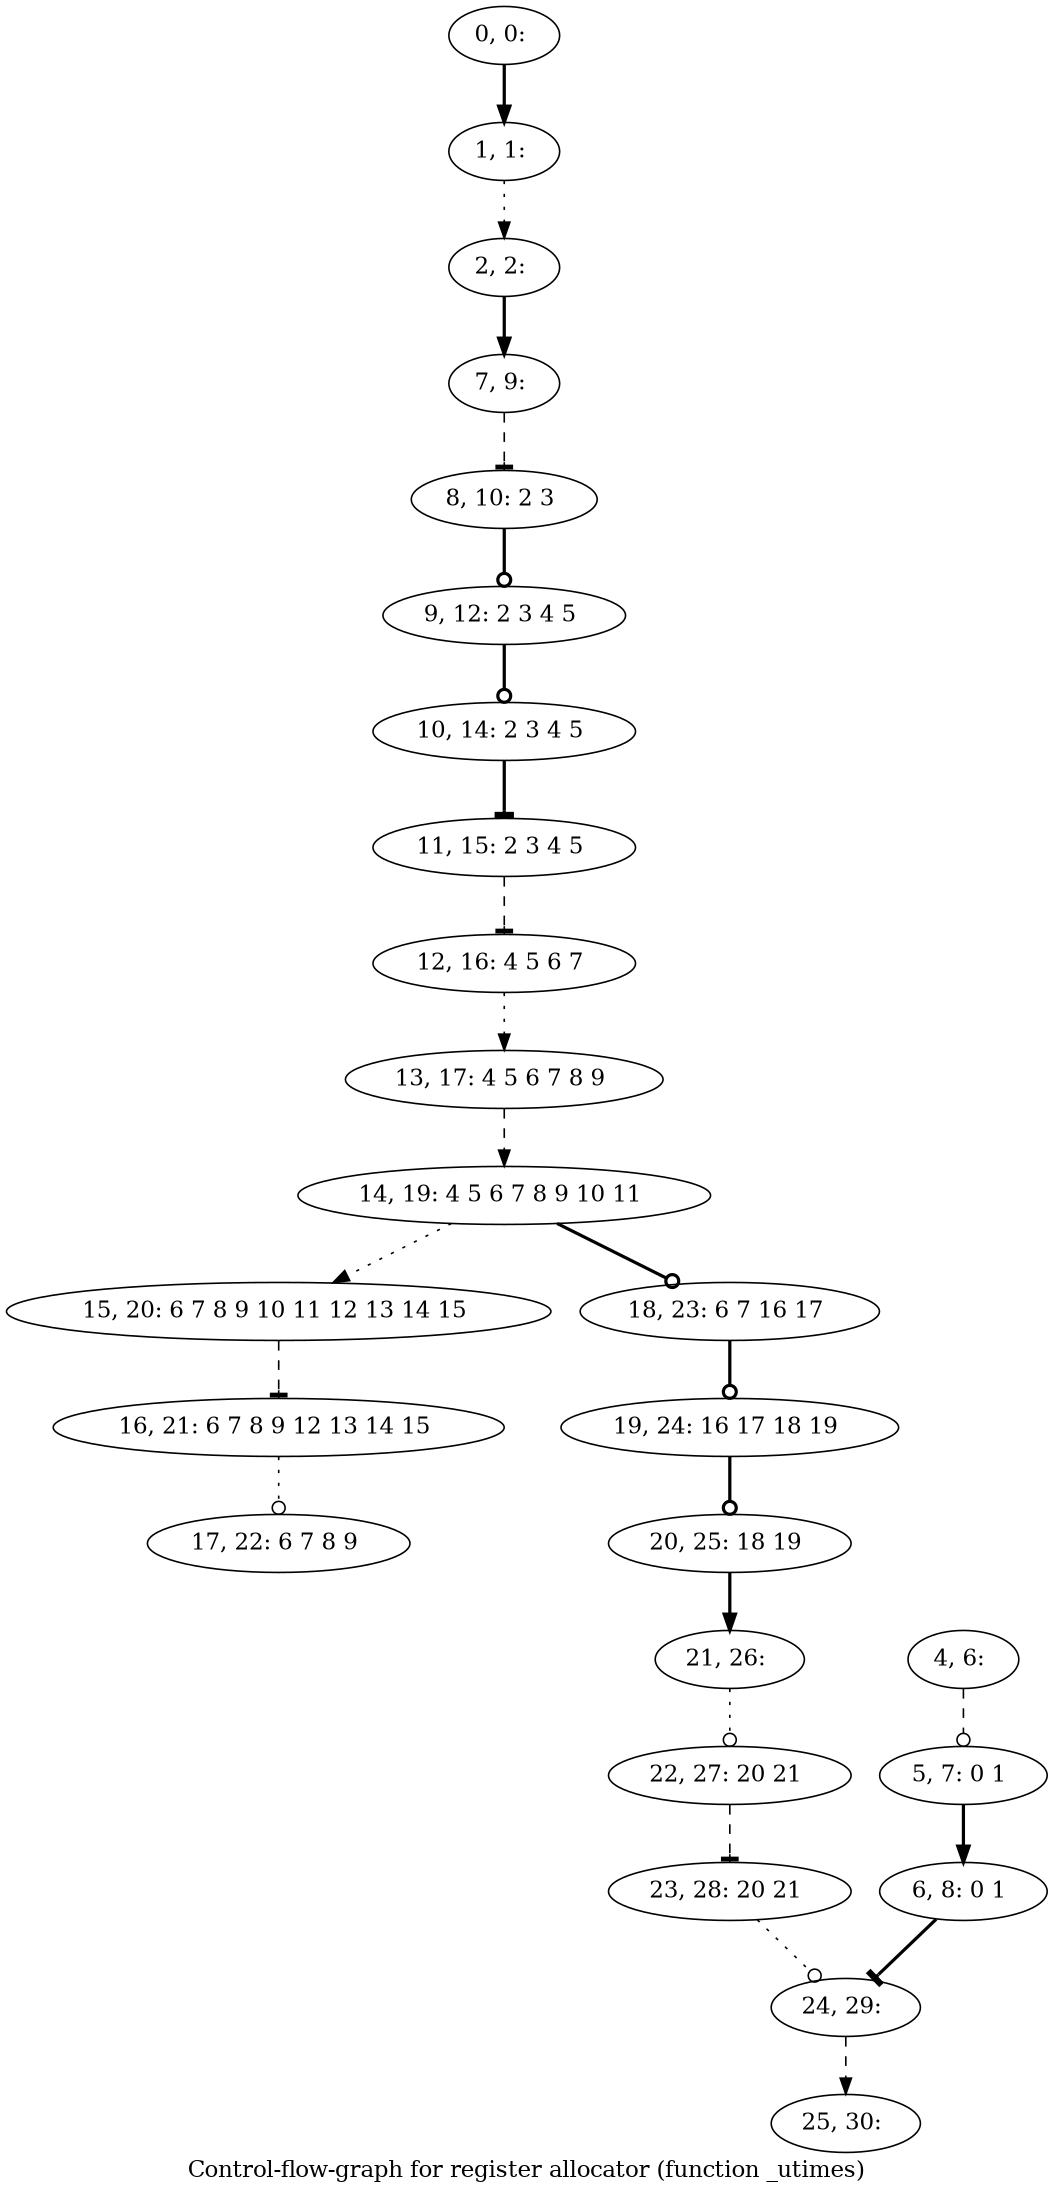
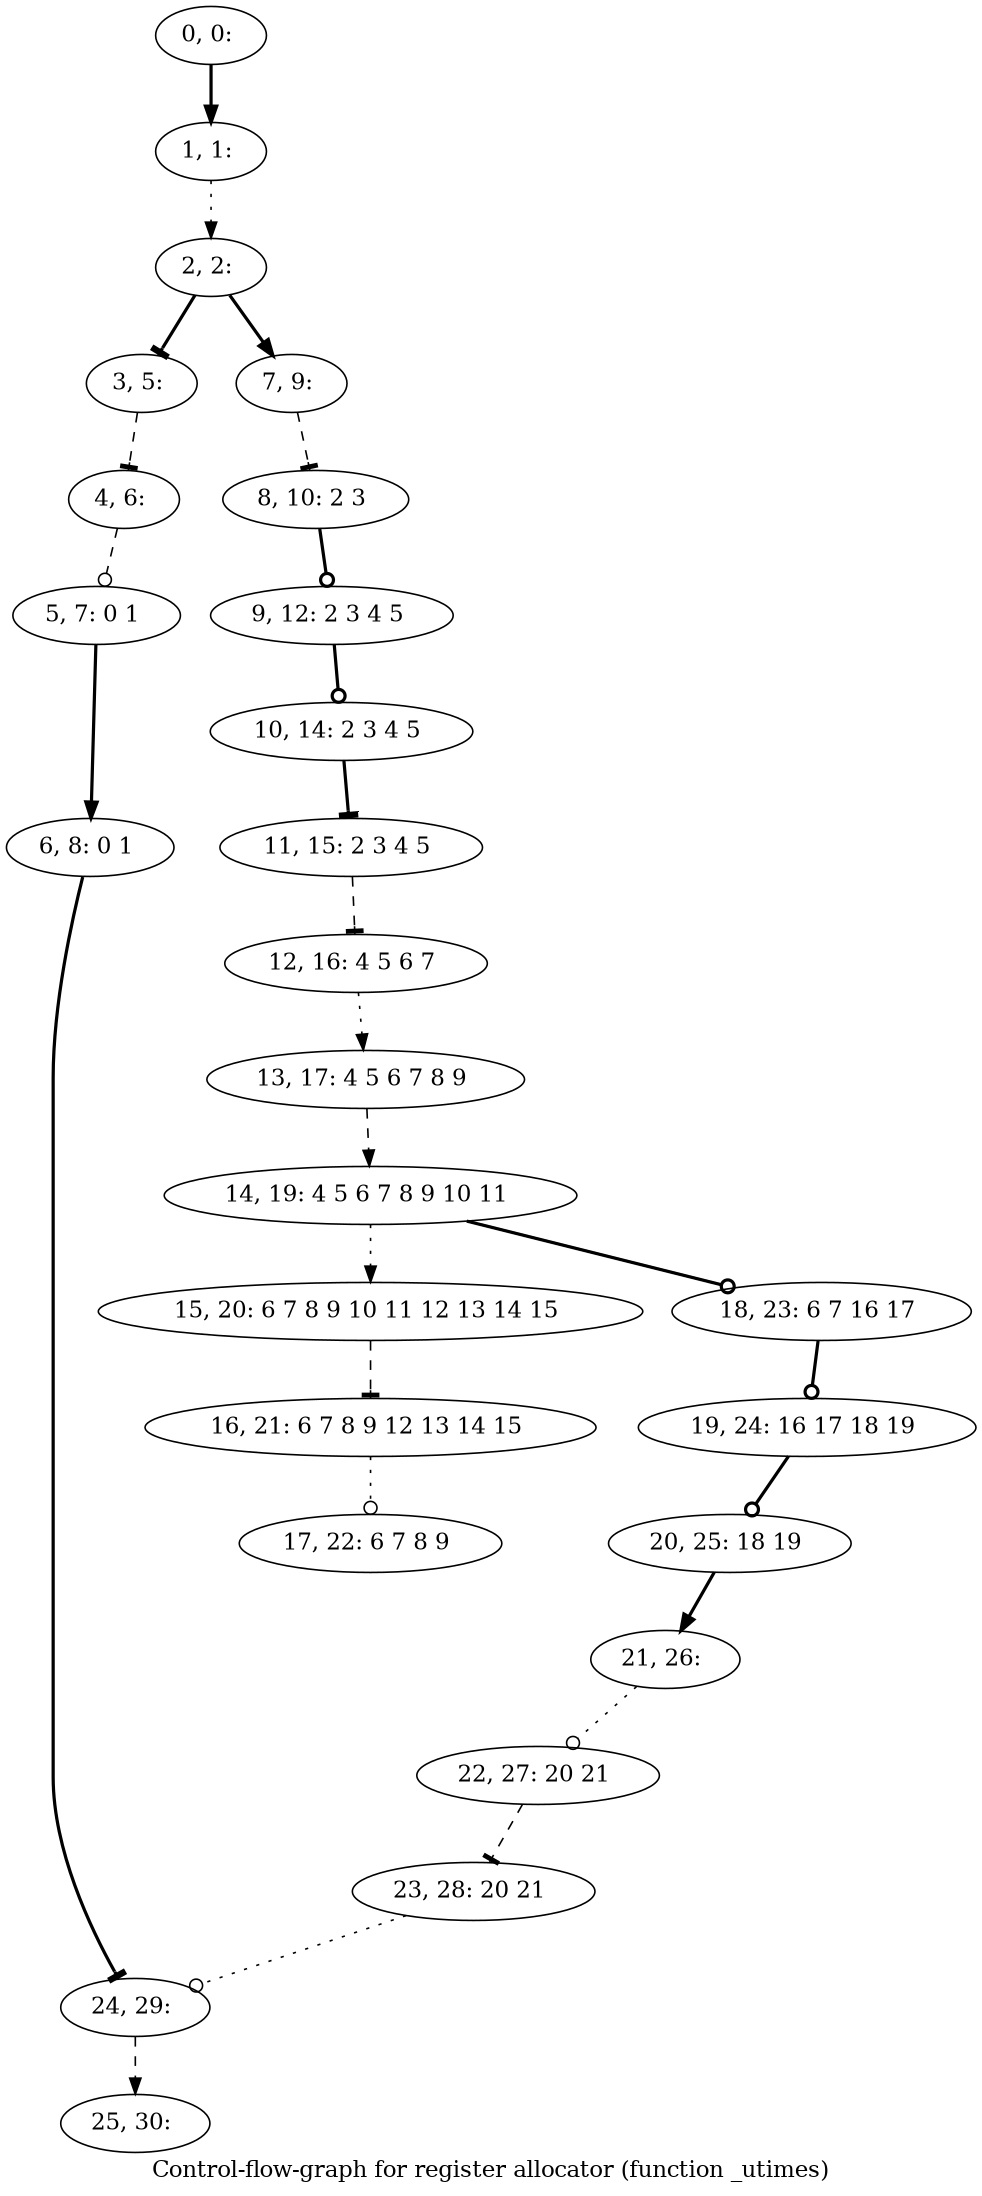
none -> (142, 383)
